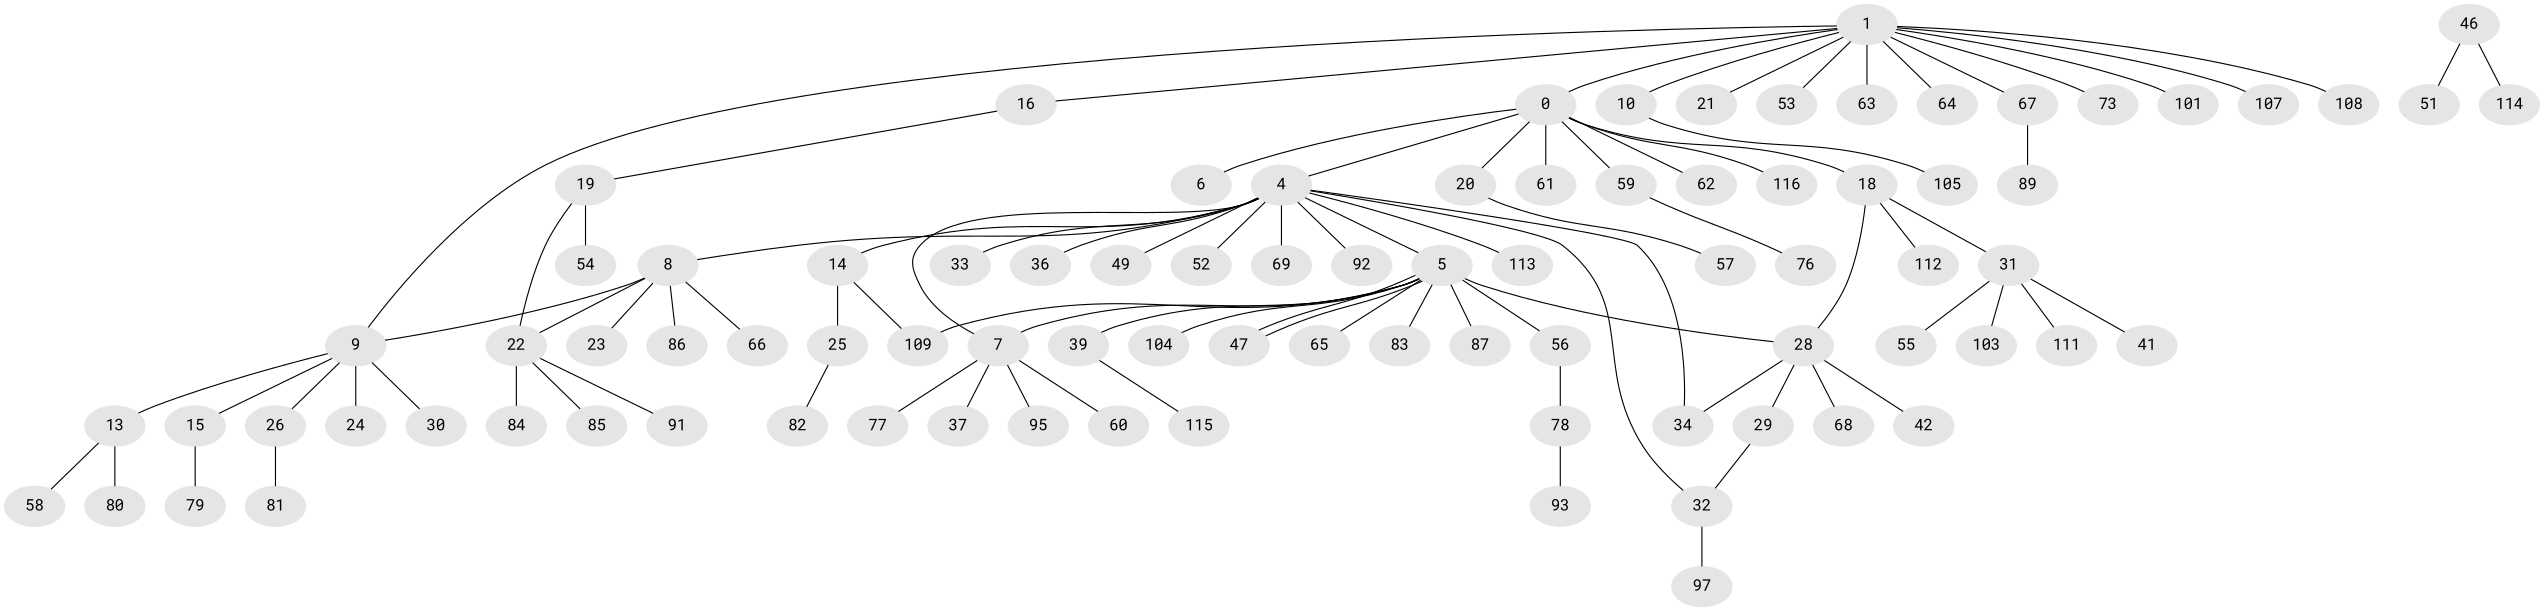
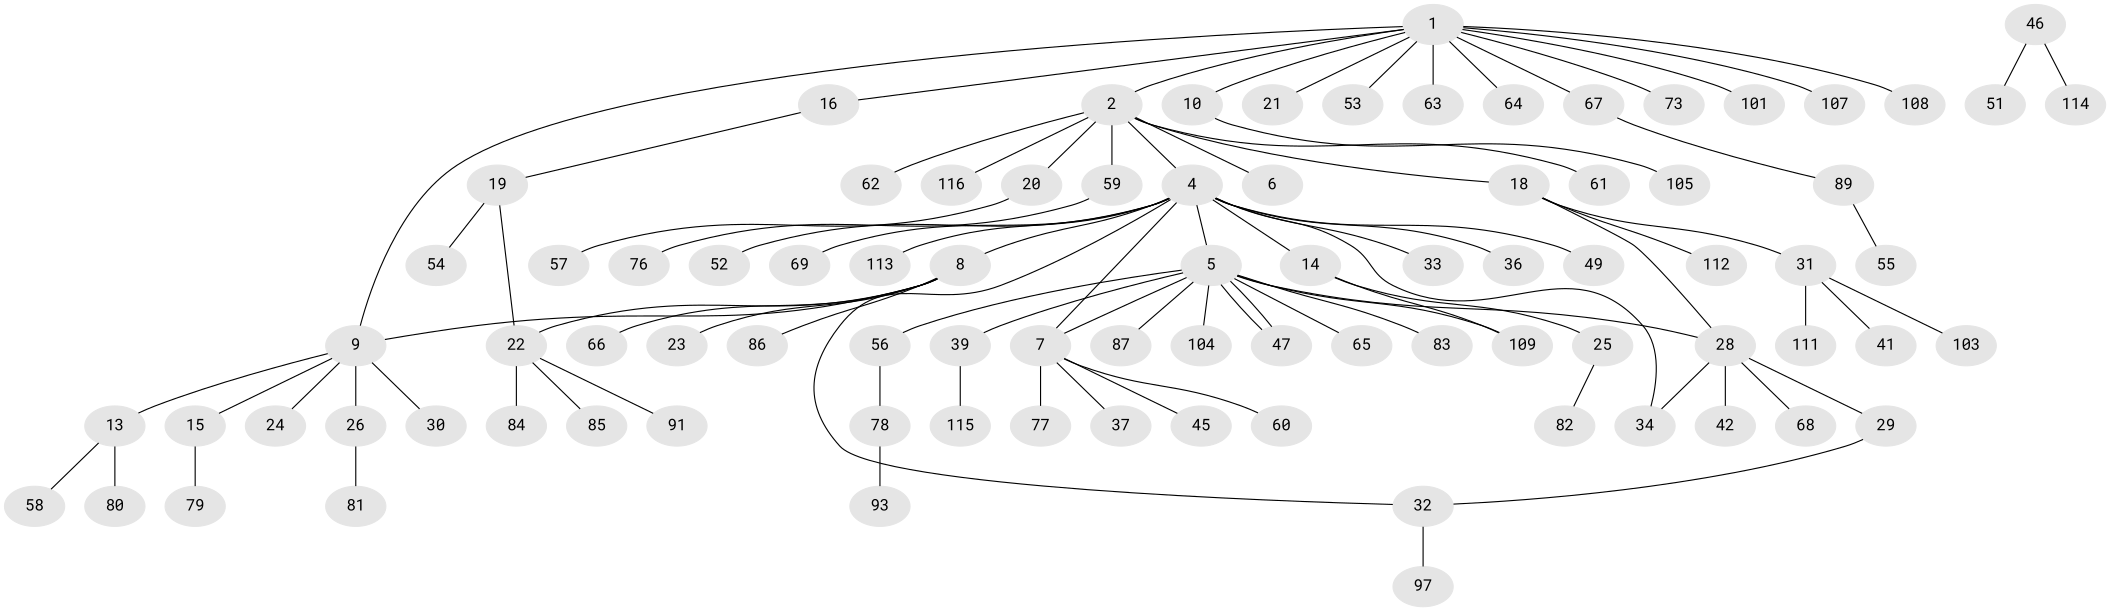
(1546, 105) -> (1112, 105)
(1362, 265) -> none
(1957, 306) -> (1865, 225)
(1038, 426) -> (1201, 426)
